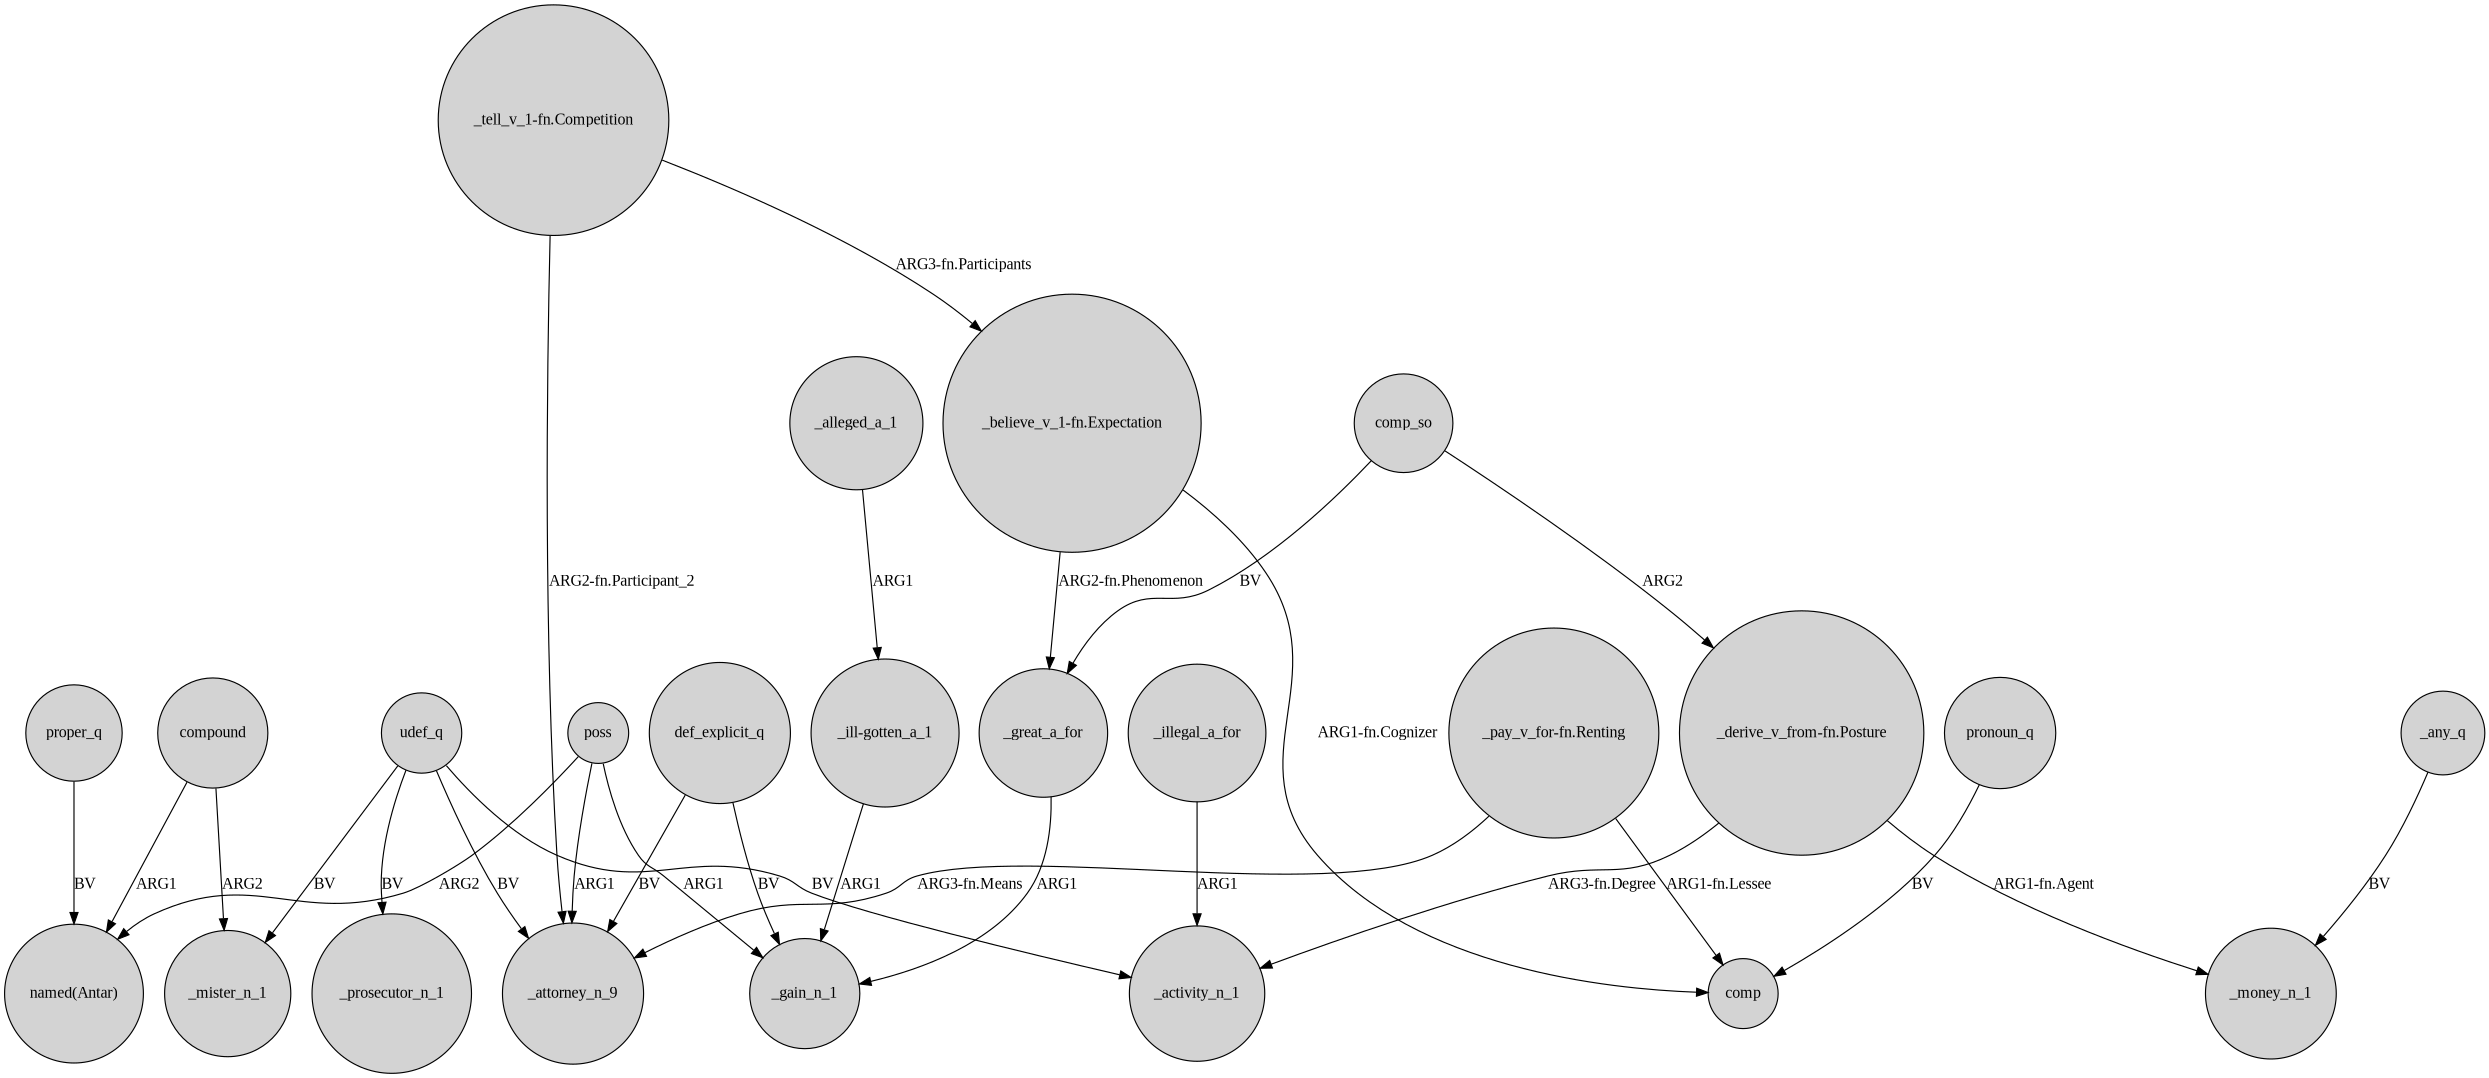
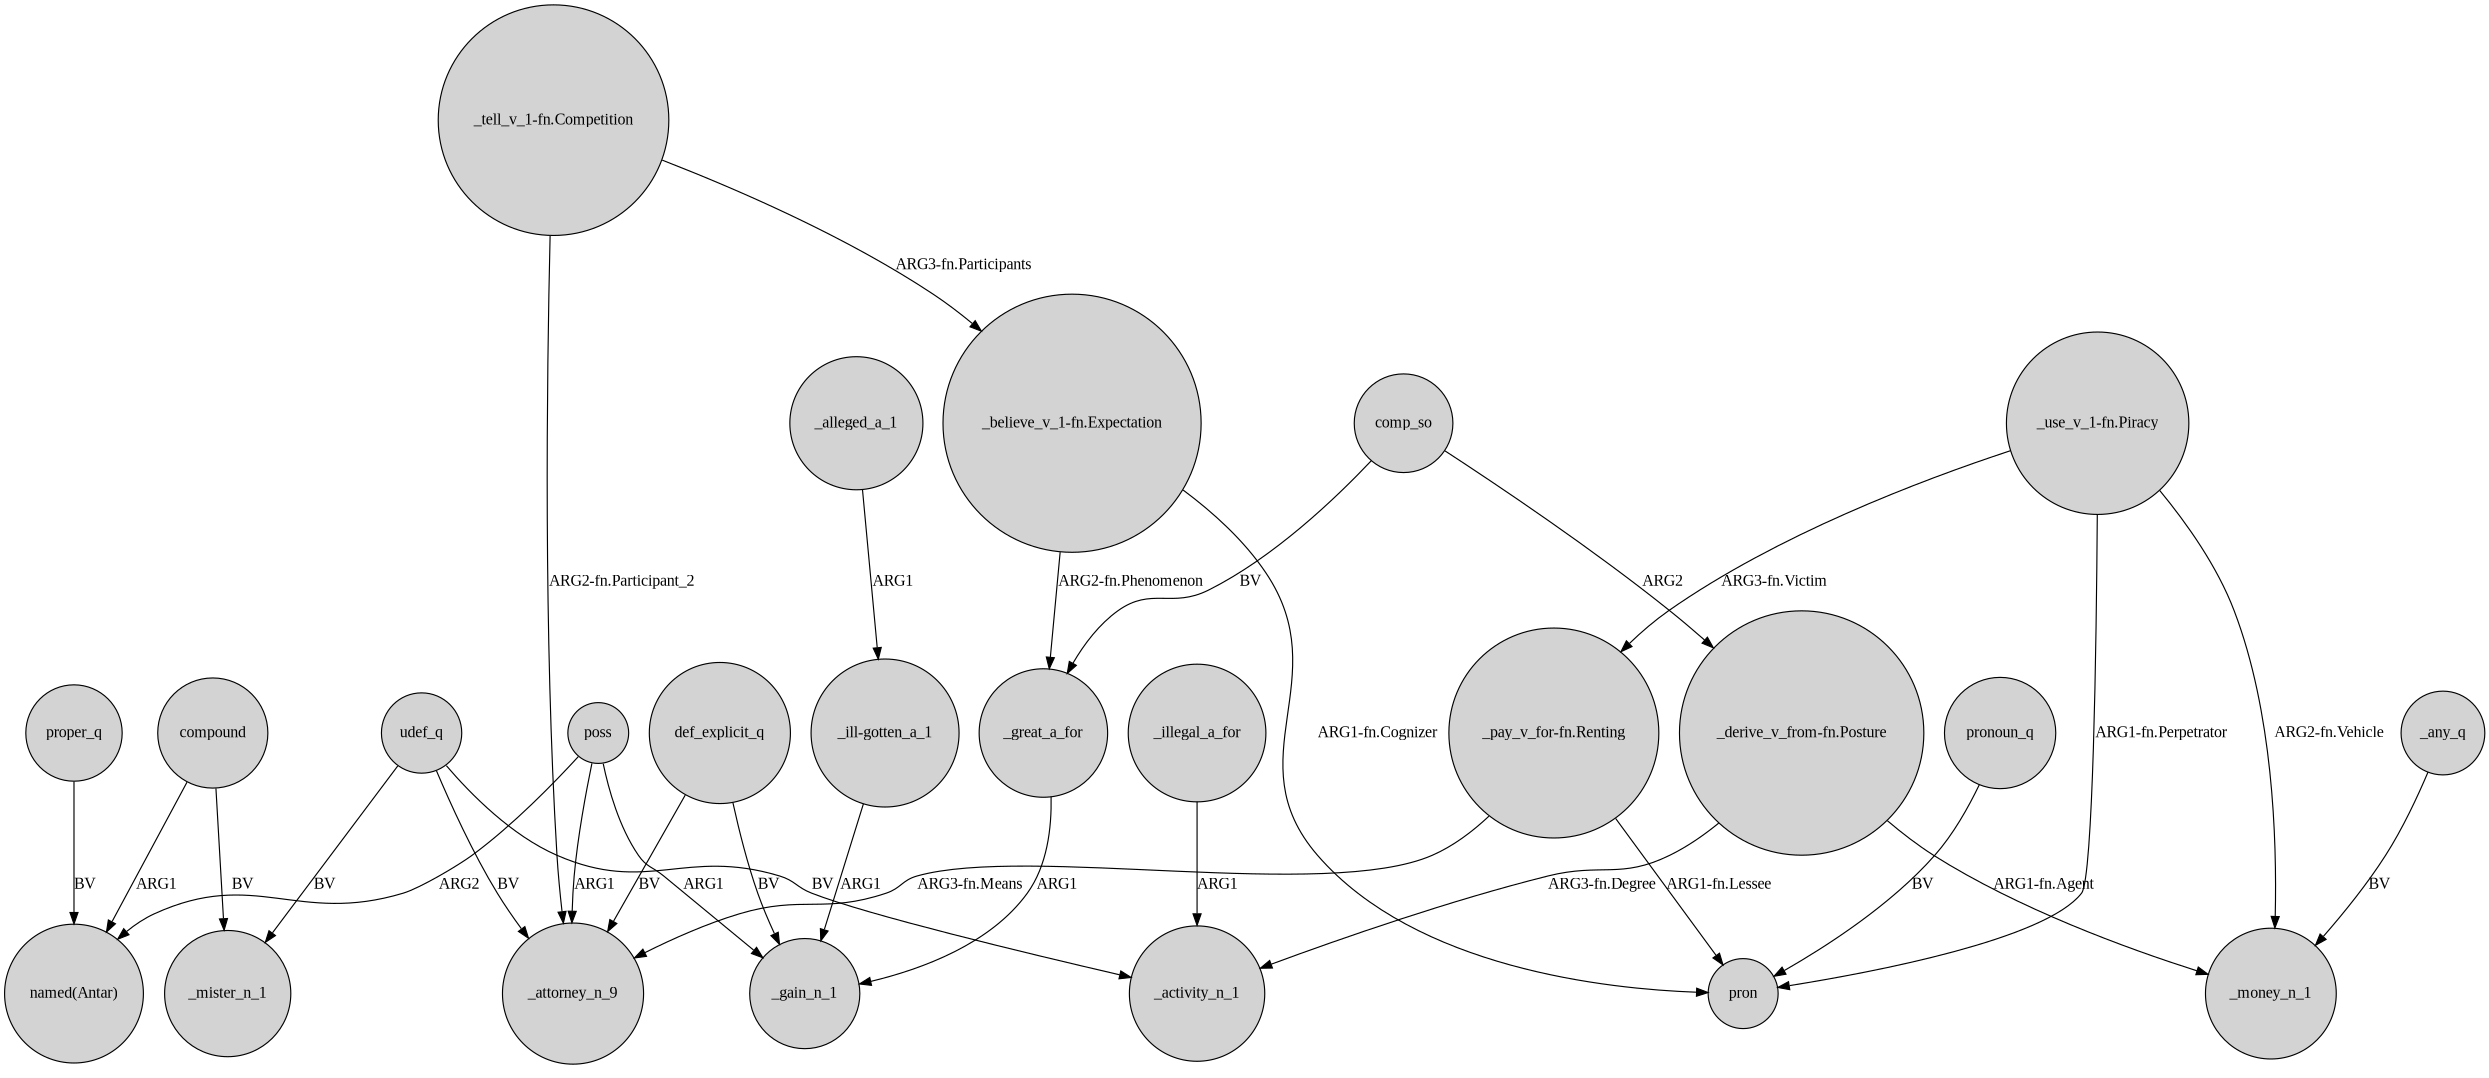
none -> (2098, 423)
(243, 885) -> (243, 885)
(392, 994) -> none
(1743, 994) -> (1743, 994)
